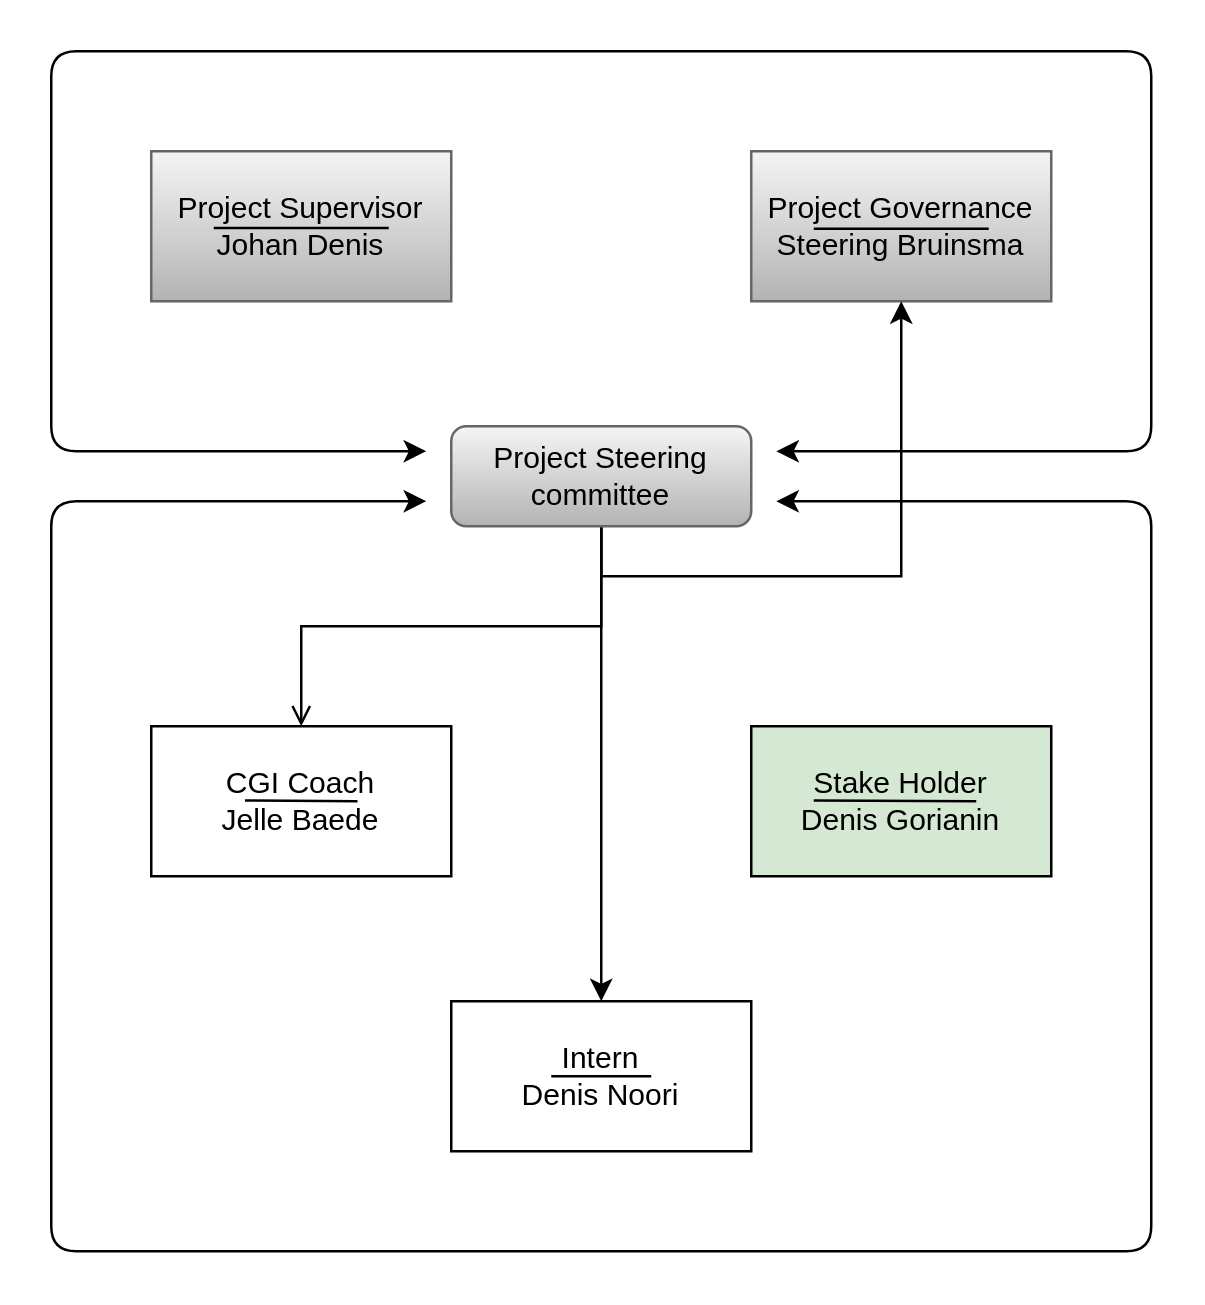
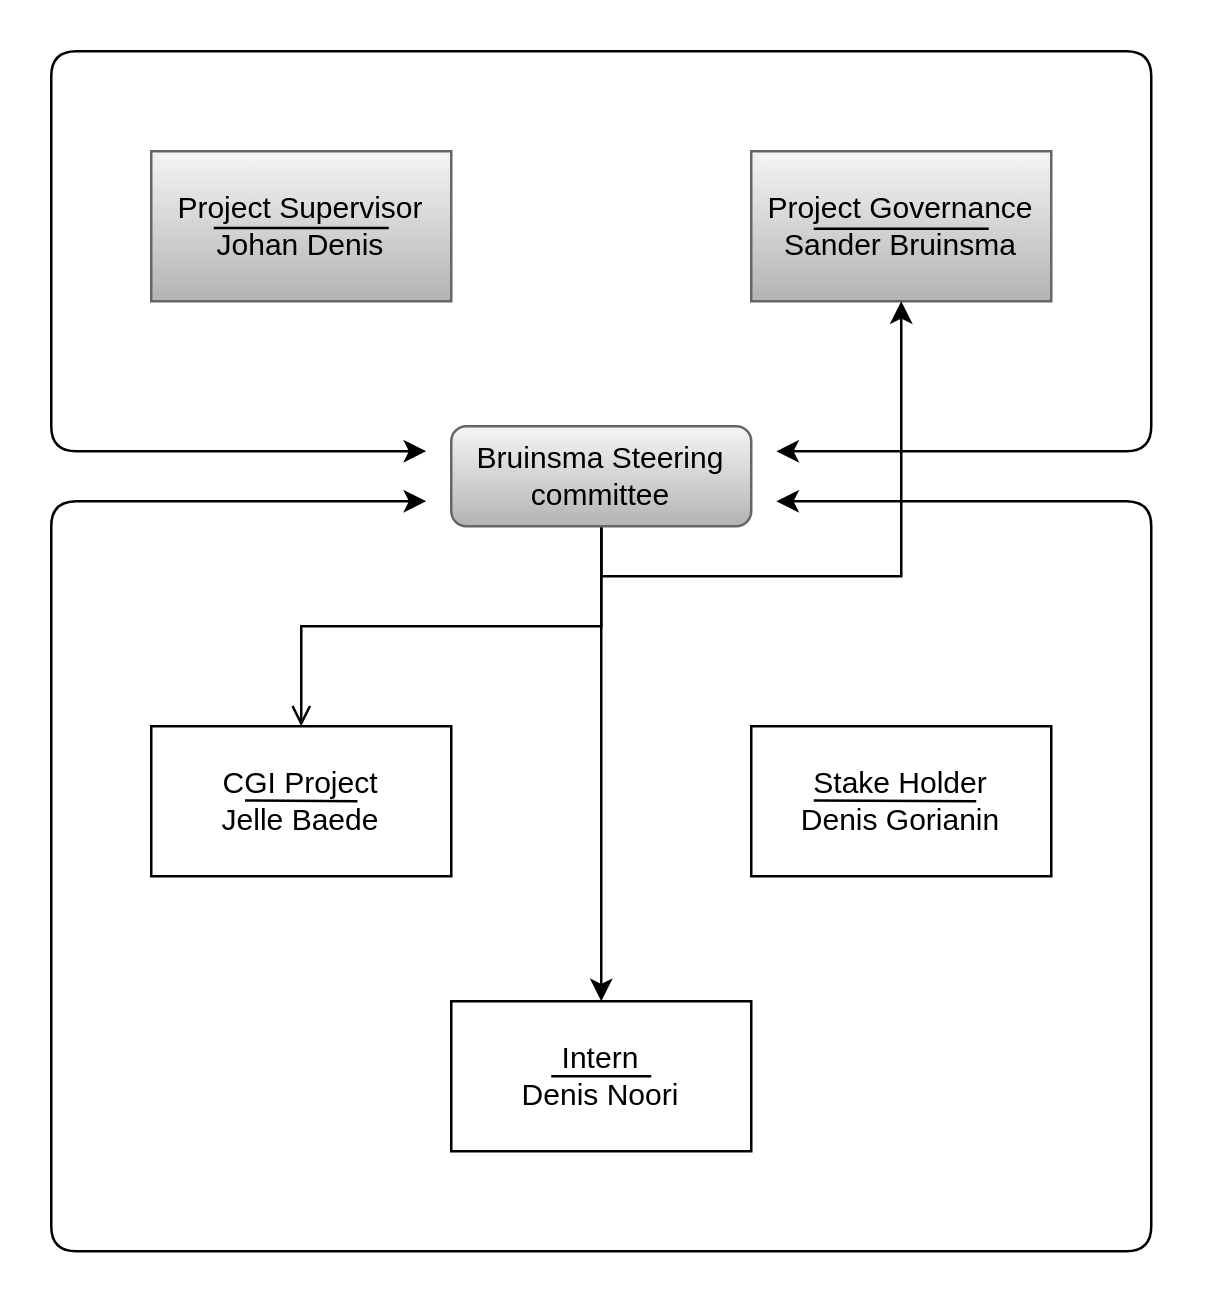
(901, 226) -> (901, 226)
(601, 476) -> (601, 476)
(301, 801) -> (301, 801)
(901, 801) -> (901, 801)
